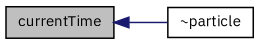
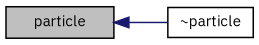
(60, 22) -> (60, 22)
